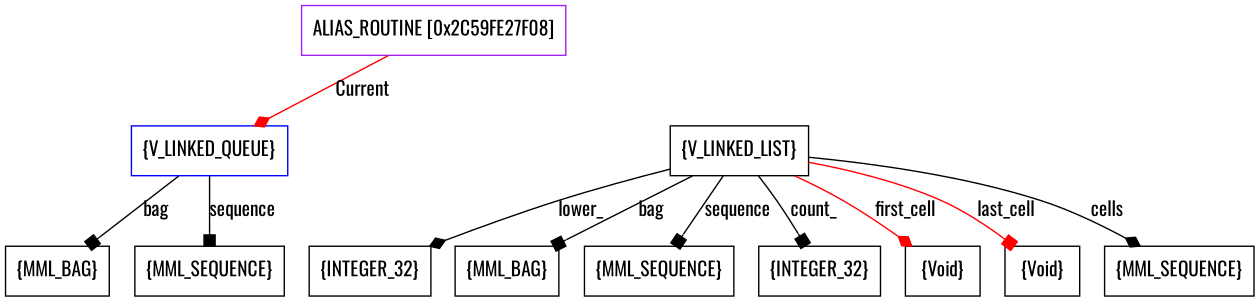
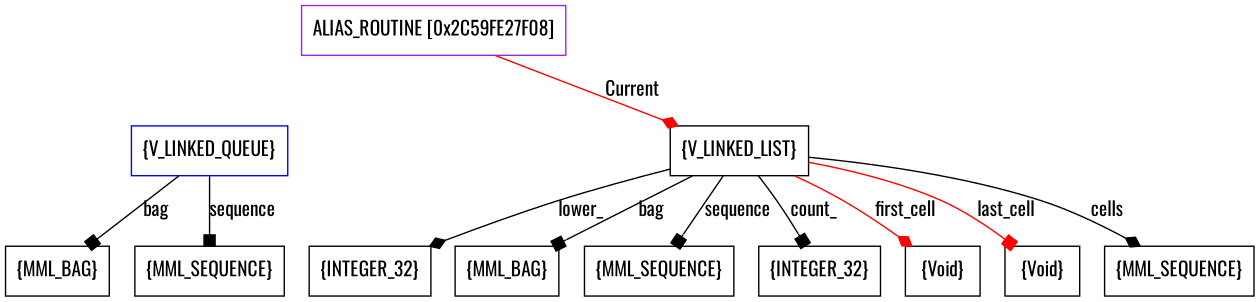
(329, 87) -> (579, 88)
